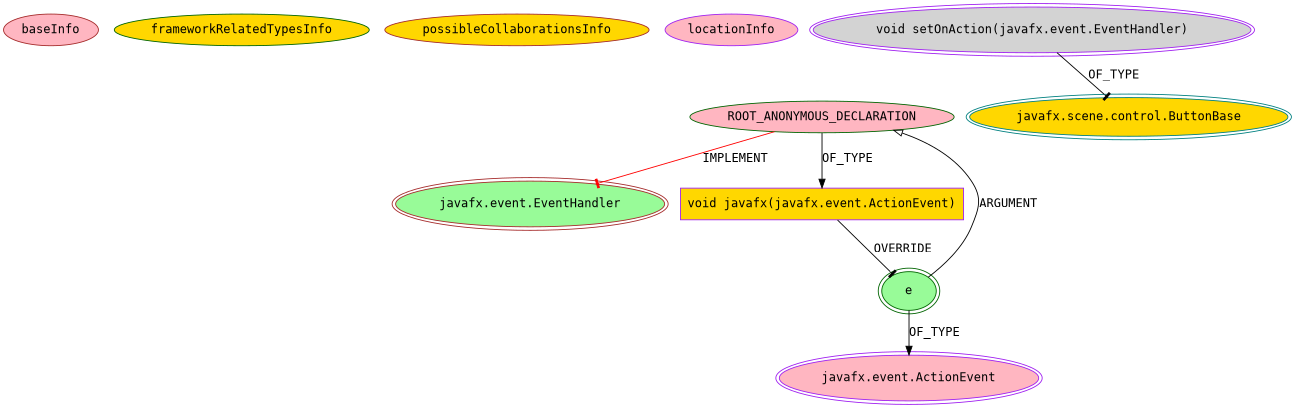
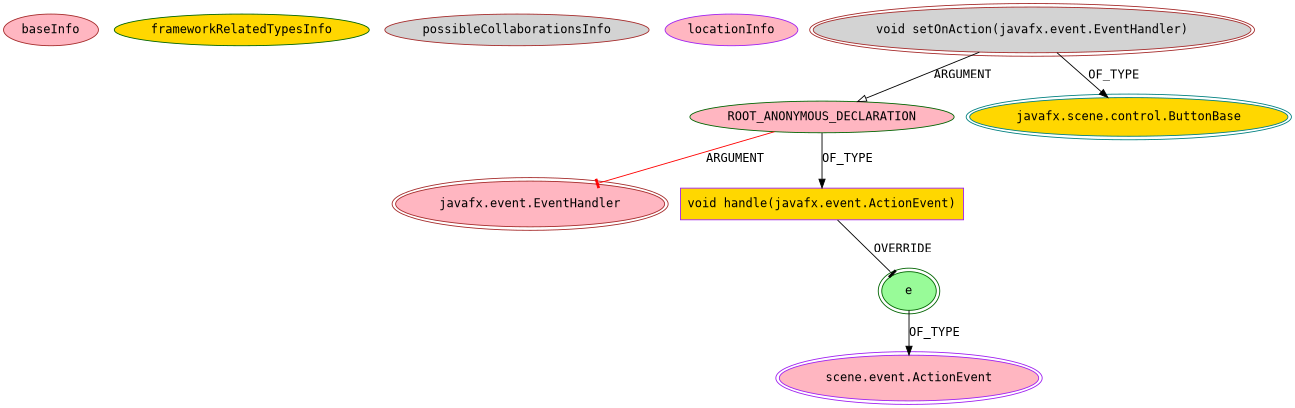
(517, 30) -> (517, 30)
(1032, 30) -> (1032, 30)
(1081, 74) -> (1081, 74)
(735, 159) -> (735, 159)
(978, 194) -> (923, 75)
(530, 204) -> (530, 204)
(822, 204) -> (822, 204)
(909, 378) -> (909, 378)
